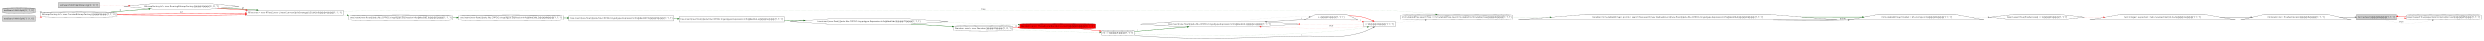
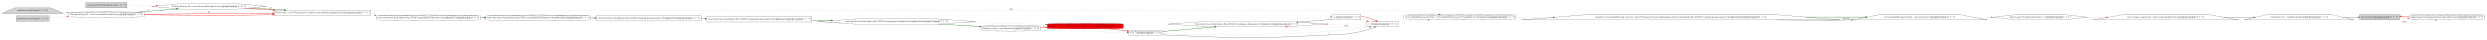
(19, 11) -> (33, 11)
(1331, 17) -> (1346, 17)
